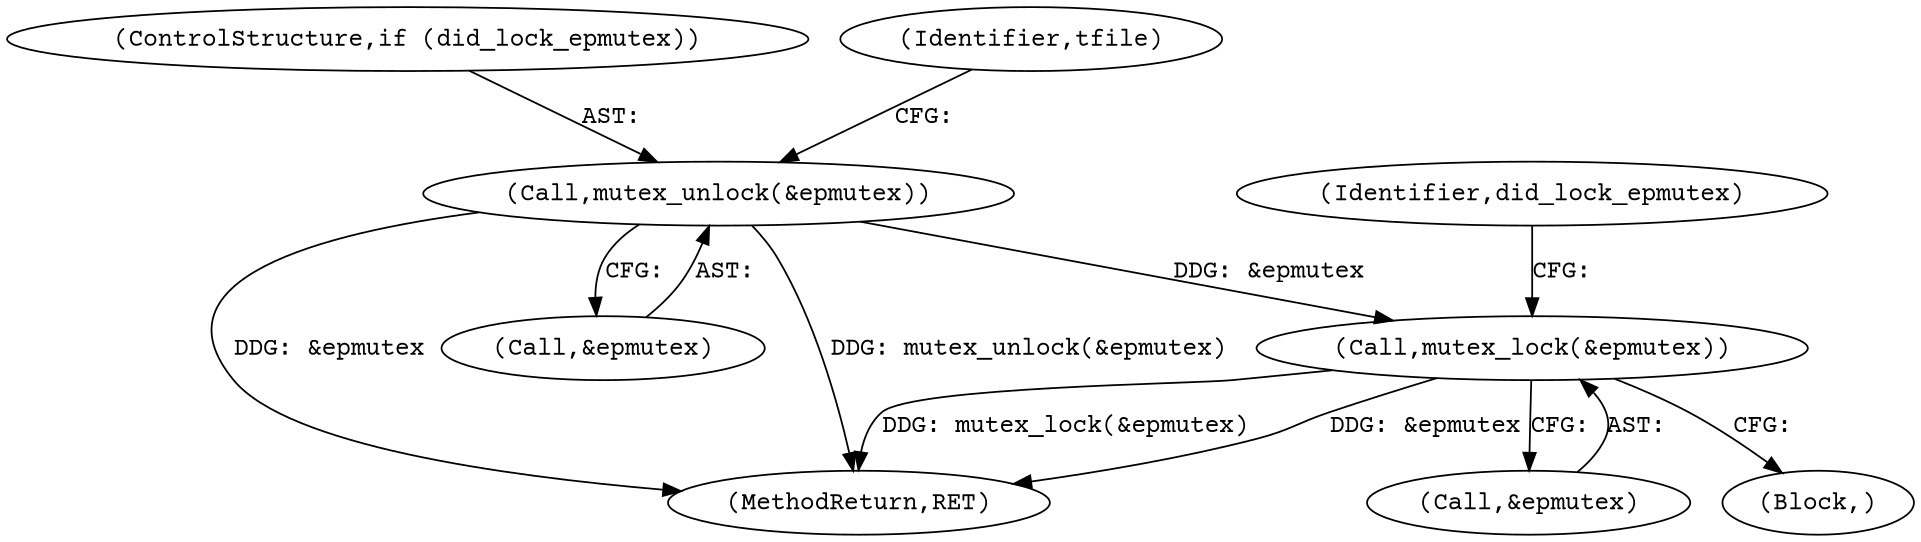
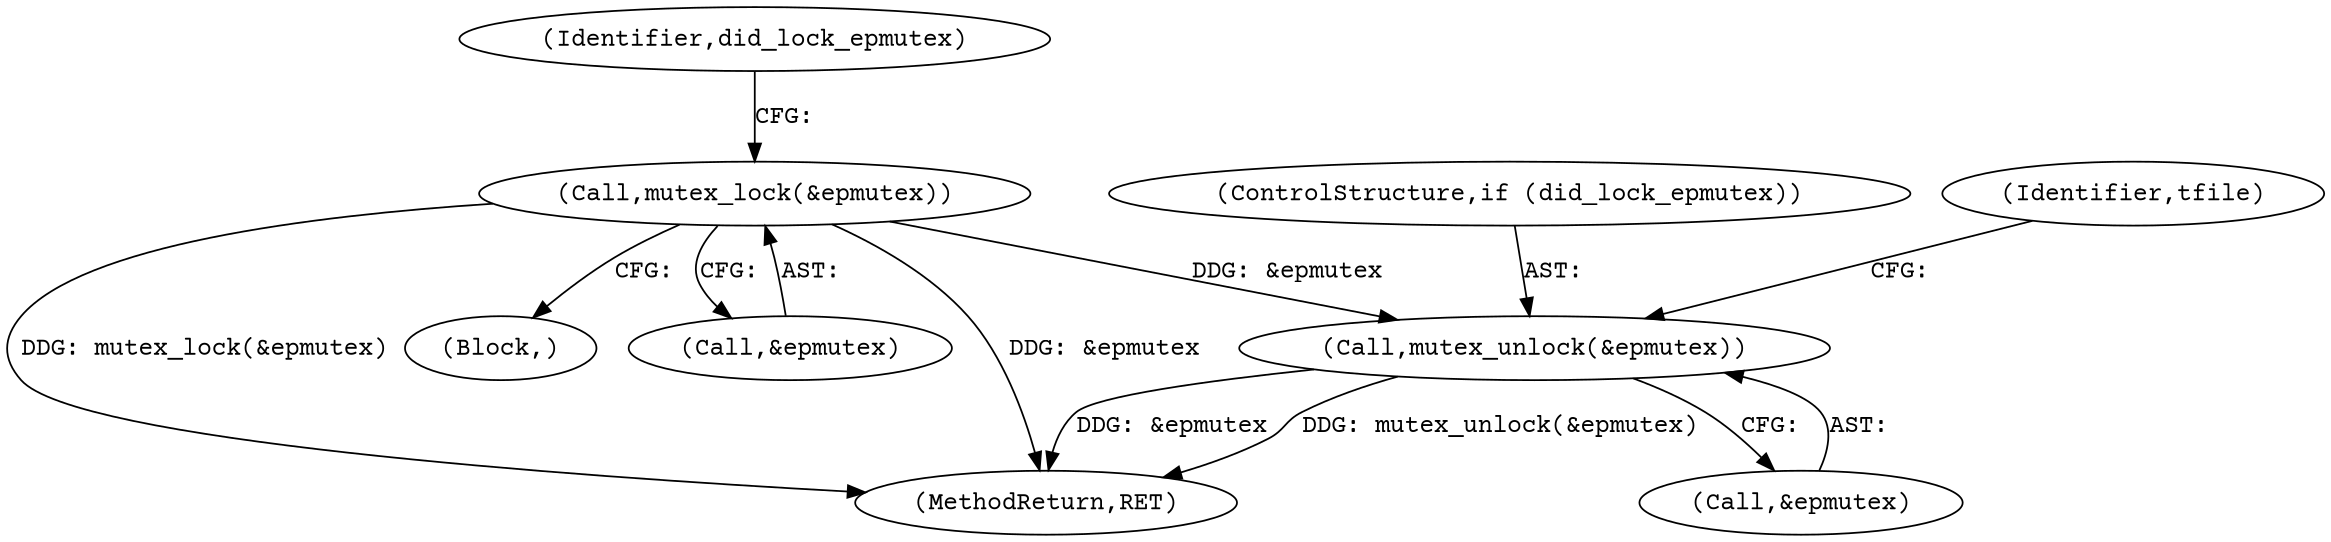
(1118, 269) -> (1135, 269)
